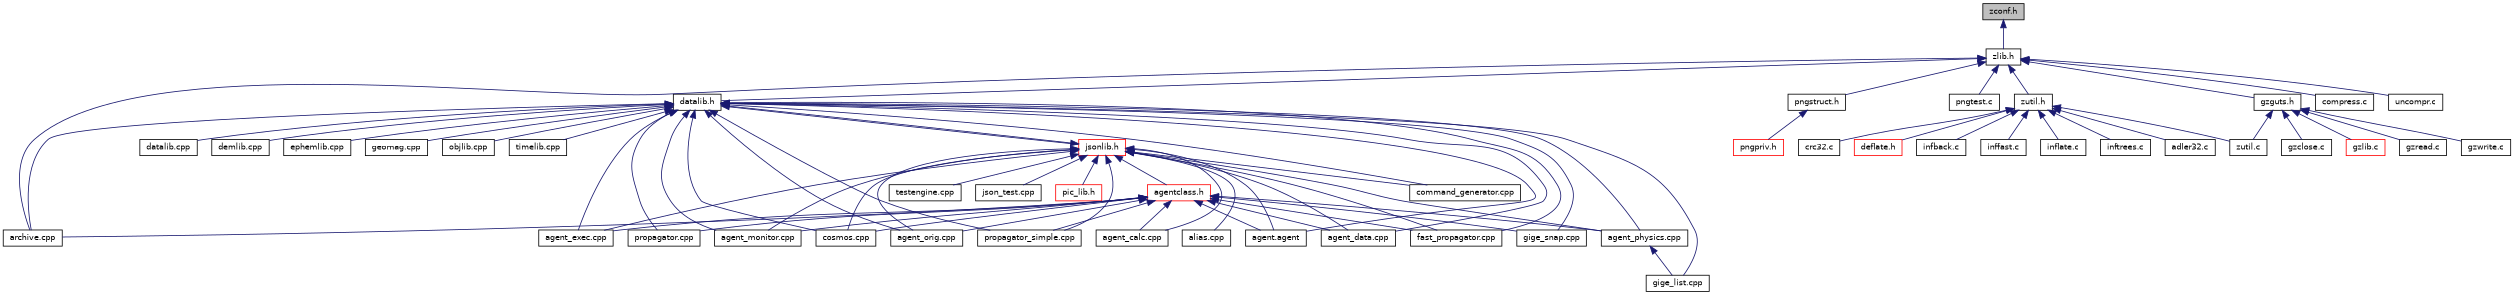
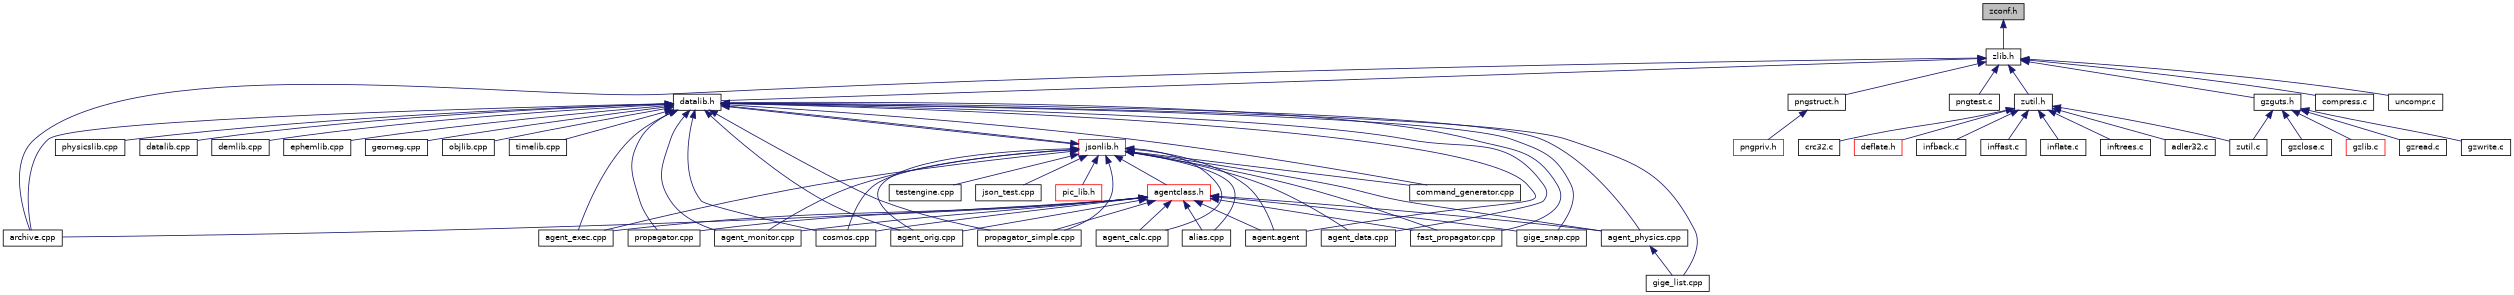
none -> (90, 148)
(1276, 217) -> (1193, 216)
